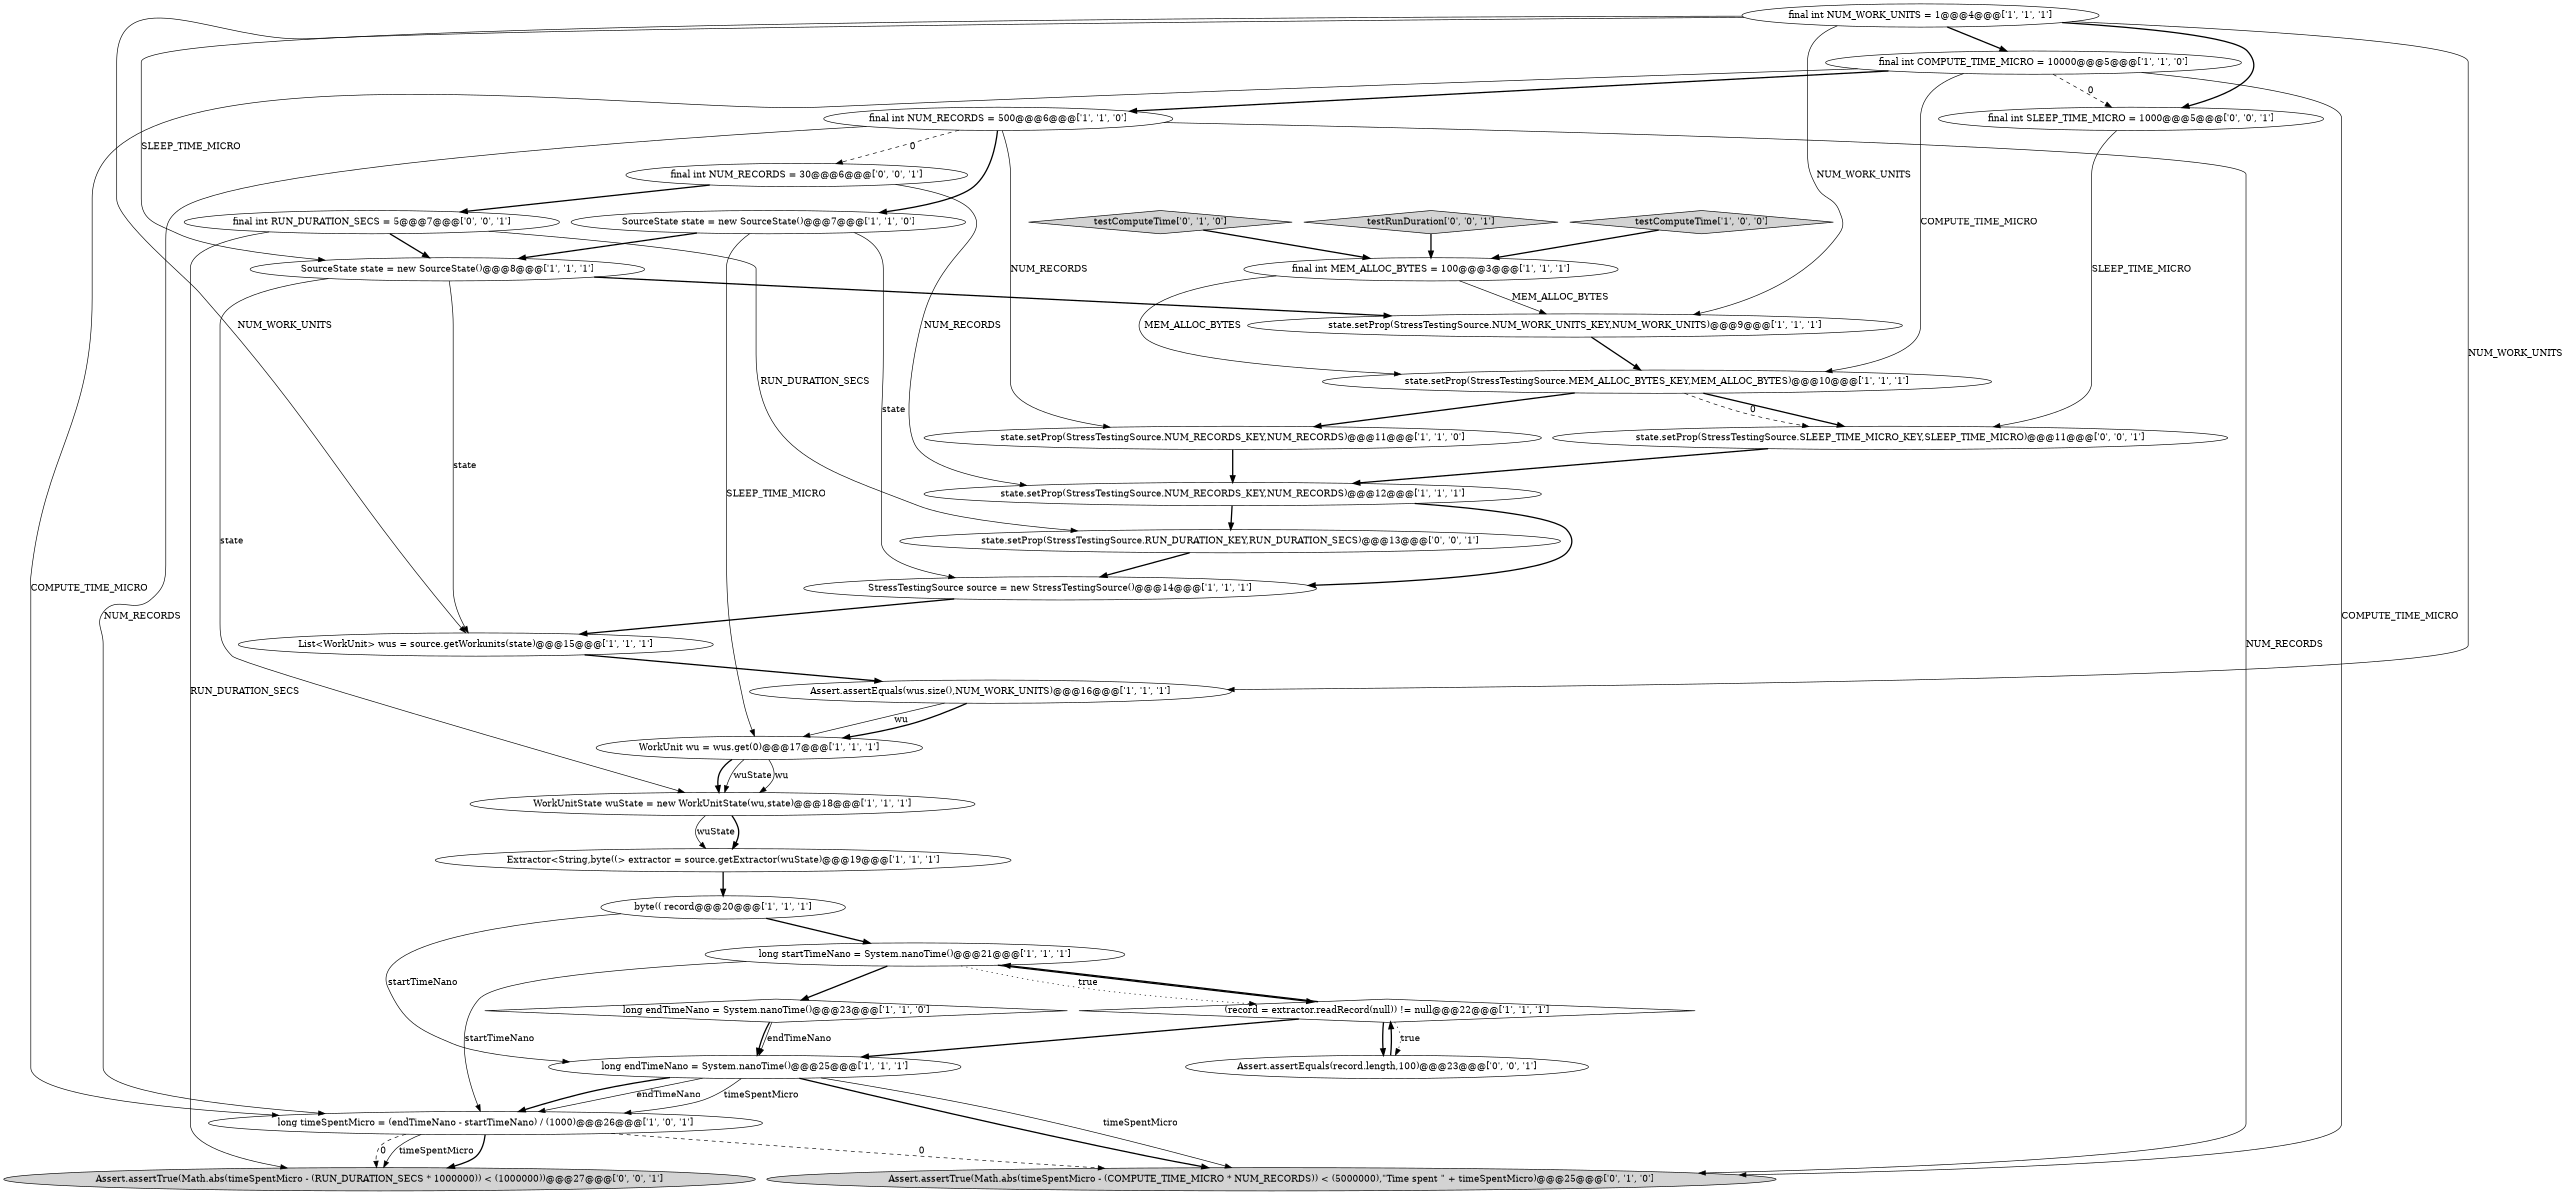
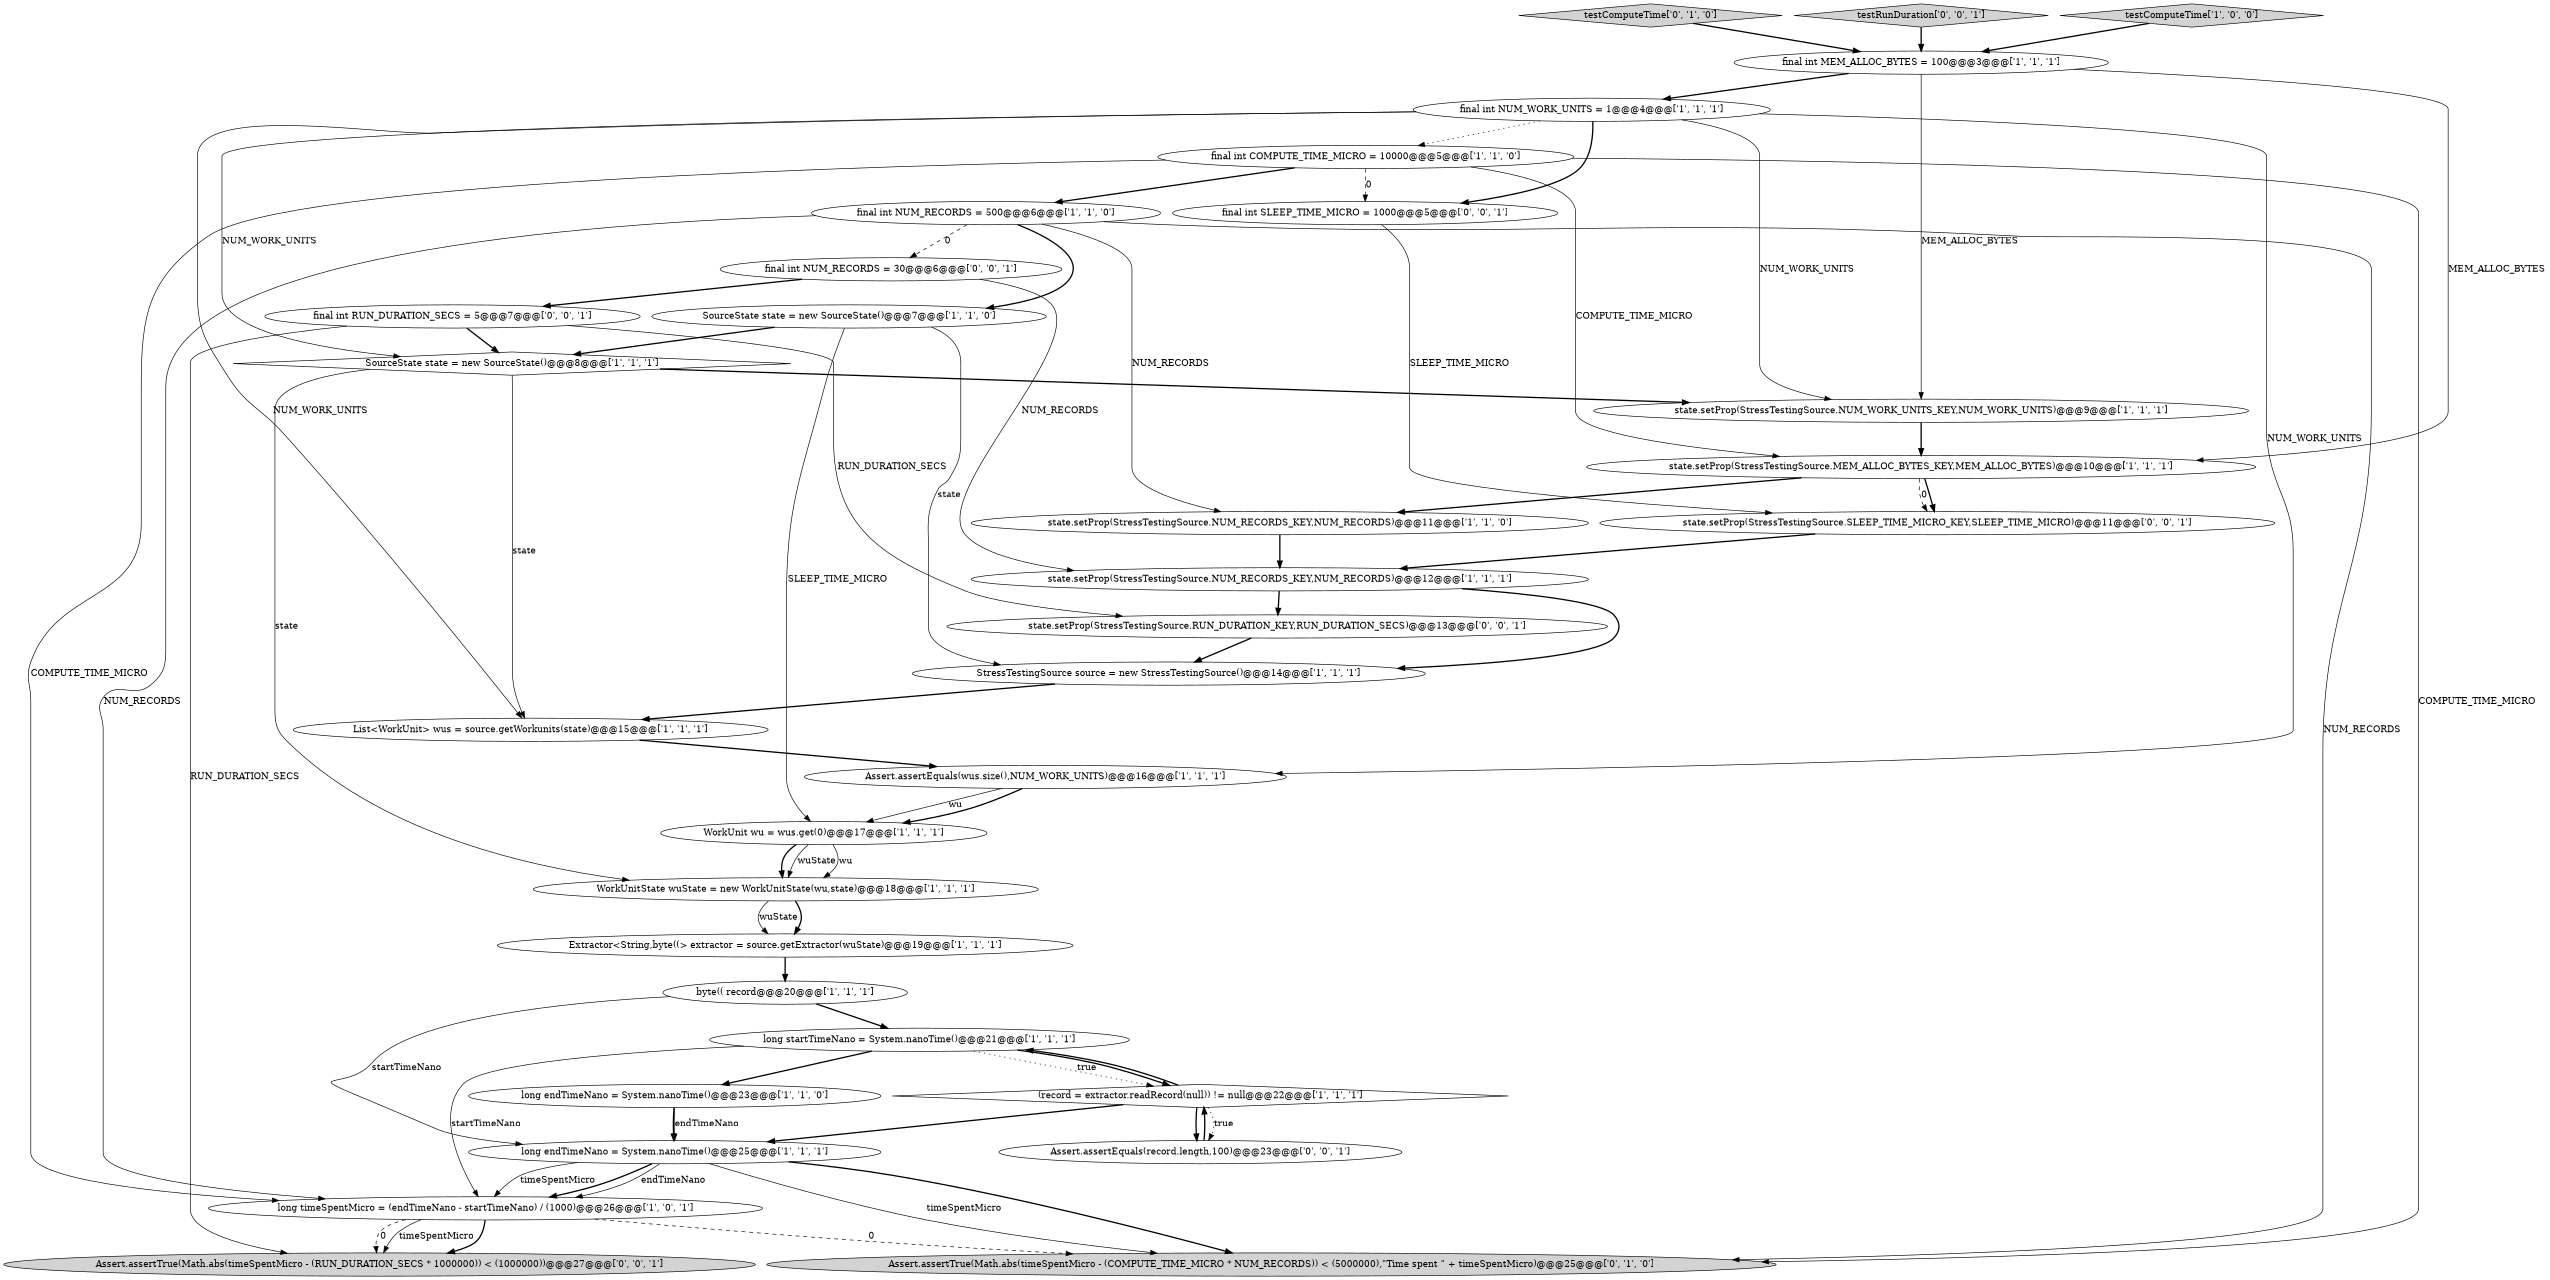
(1974, 38) -> (1482, 133)
none -> (1760, 86)
(191, 147) -> (269, 241)
(447, 269) -> (512, 364)
(776, 1011) -> (675, 1096)
